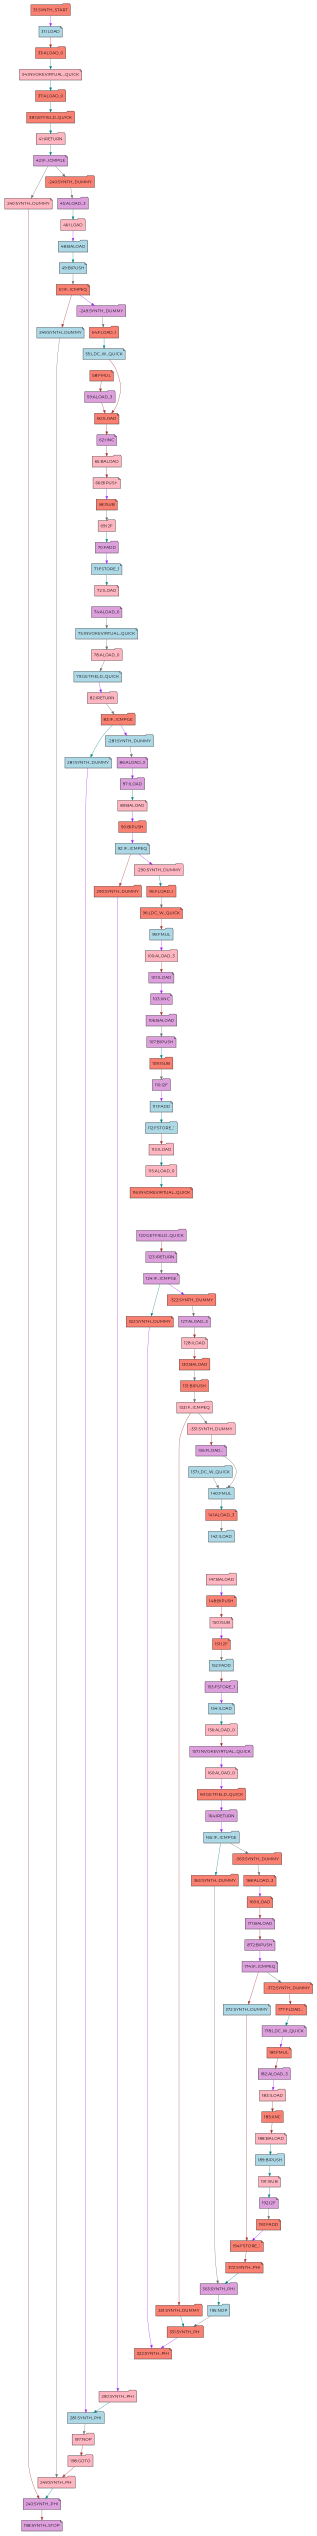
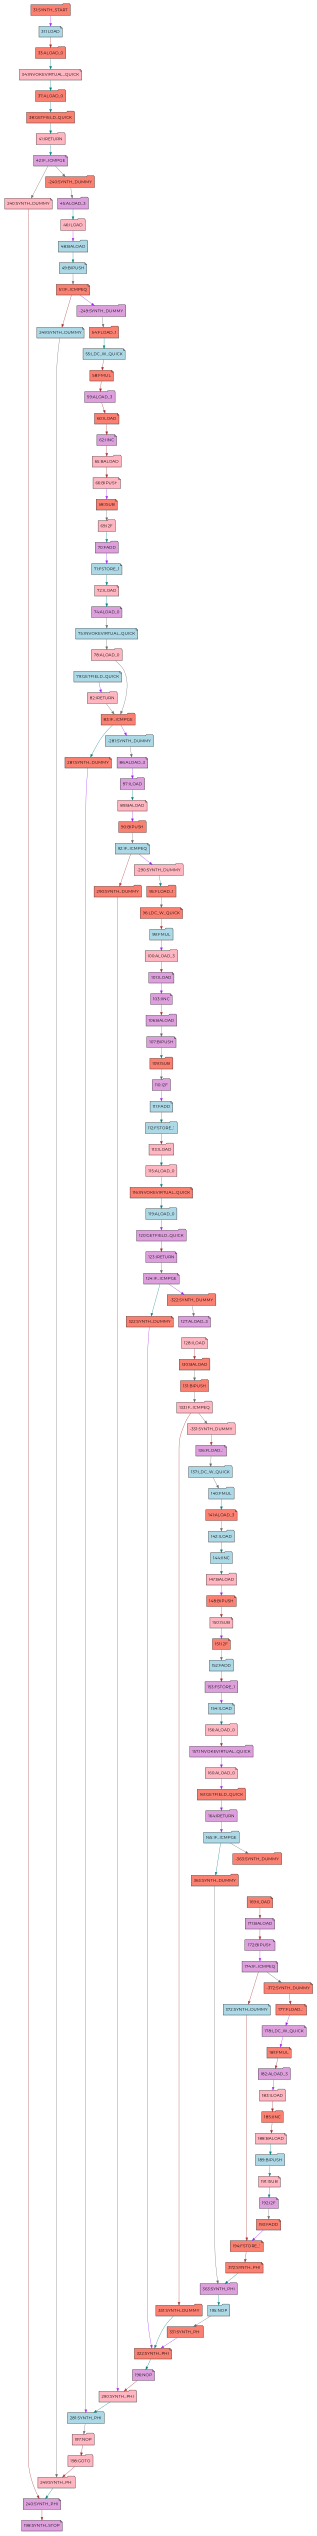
(120, 385) -> (103, 363)
none -> (107, 600)
(103, 665) -> (127, 684)
(88, 763) -> (88, 763)
(132, 836) -> (132, 836)
none -> (161, 1214)
(195, 1331) -> none
(236, 1469) -> (211, 1460)
none -> (221, 1558)
(260, 1881) -> none
(260, 1945) -> (260, 1945)
(288, 2019) -> (288, 2019)
(182, 2320) -> (163, 2330)
none -> (143, 2375)
